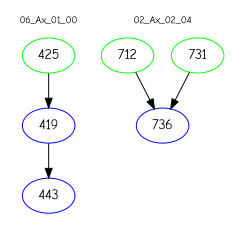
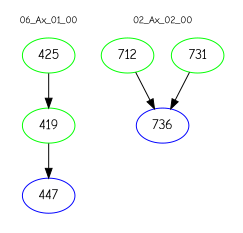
(163, 21) -> (163, 21)
(49, 126) -> (49, 126)
(49, 196) -> (49, 196)
